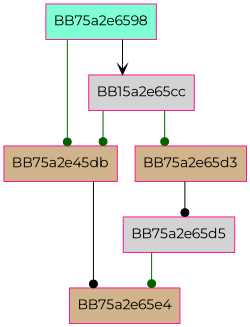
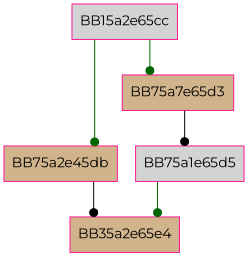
(101, 22) -> none
(191, 164) -> (178, 93)
(179, 235) -> (190, 164)
(125, 306) -> (125, 235)
